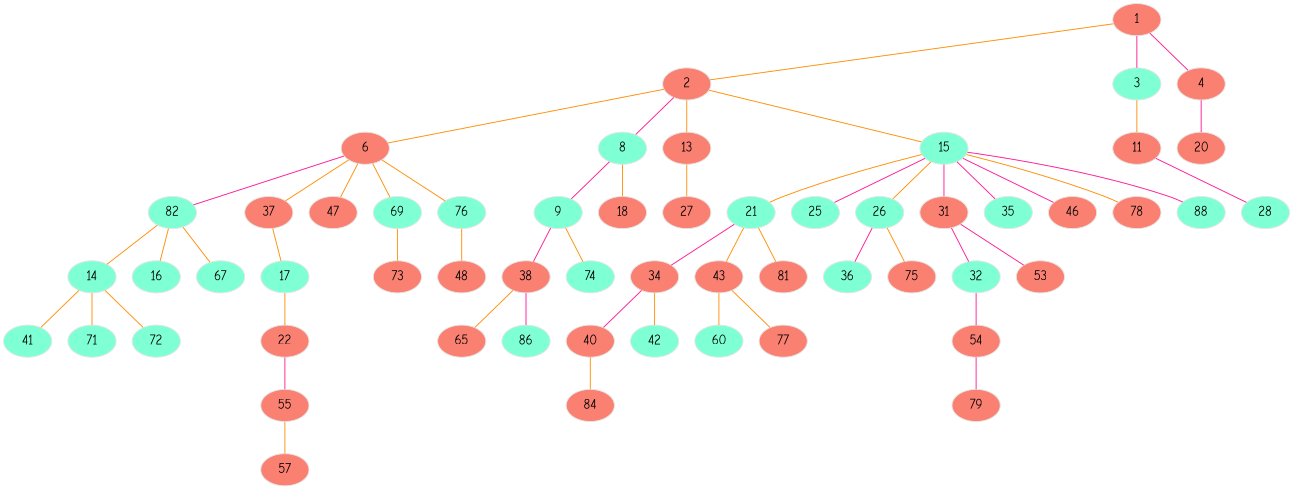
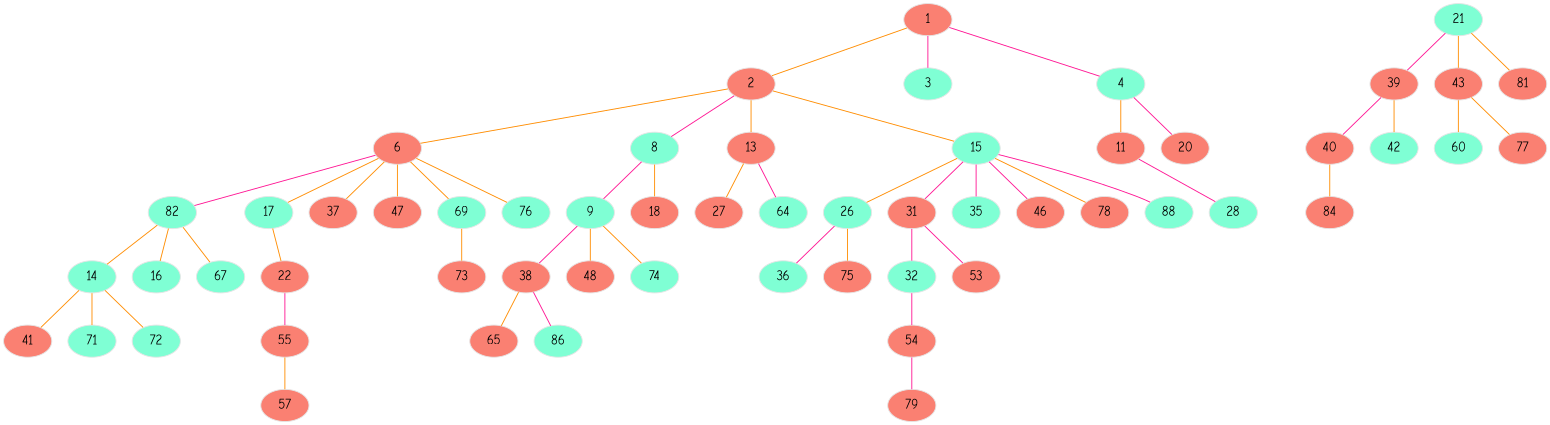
(1201, 84) -> (1121, 84)
(1137, 116) -> (1121, 116)
(845, 176) -> none
none -> (783, 213)
(815, 213) -> none
(277, 245) -> (333, 180)
(462, 245) -> (590, 245)
(655, 277) -> (1394, 84)
(28, 341) -> (28, 341)
